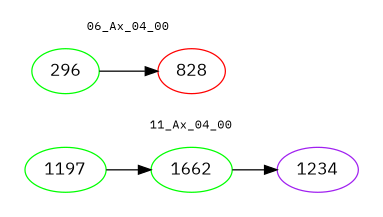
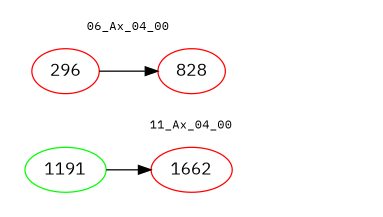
(66, 71) -> (66, 71)
(66, 170) -> (66, 170)
(192, 170) -> (192, 170)
(318, 170) -> none
